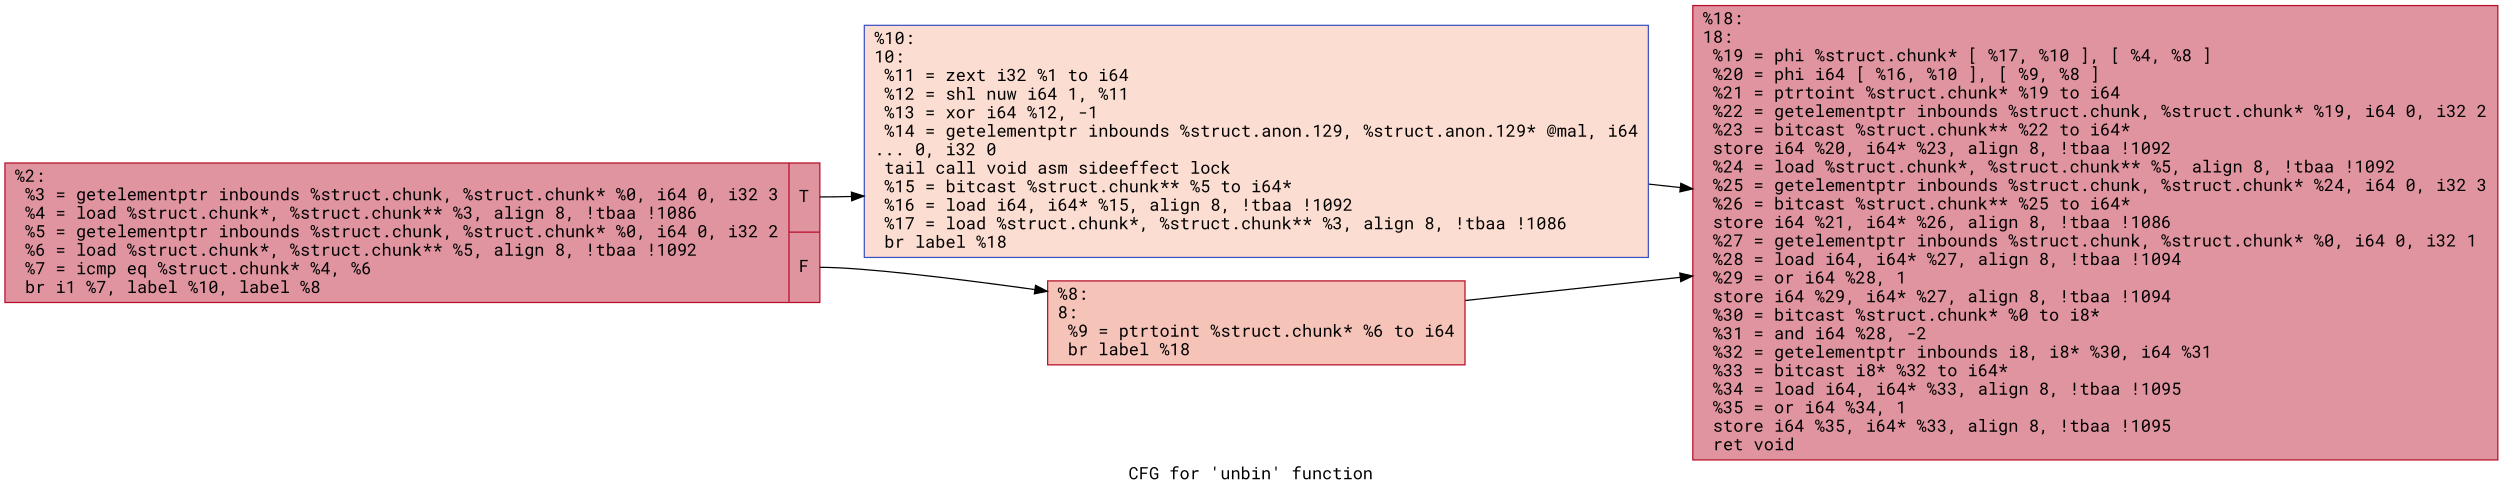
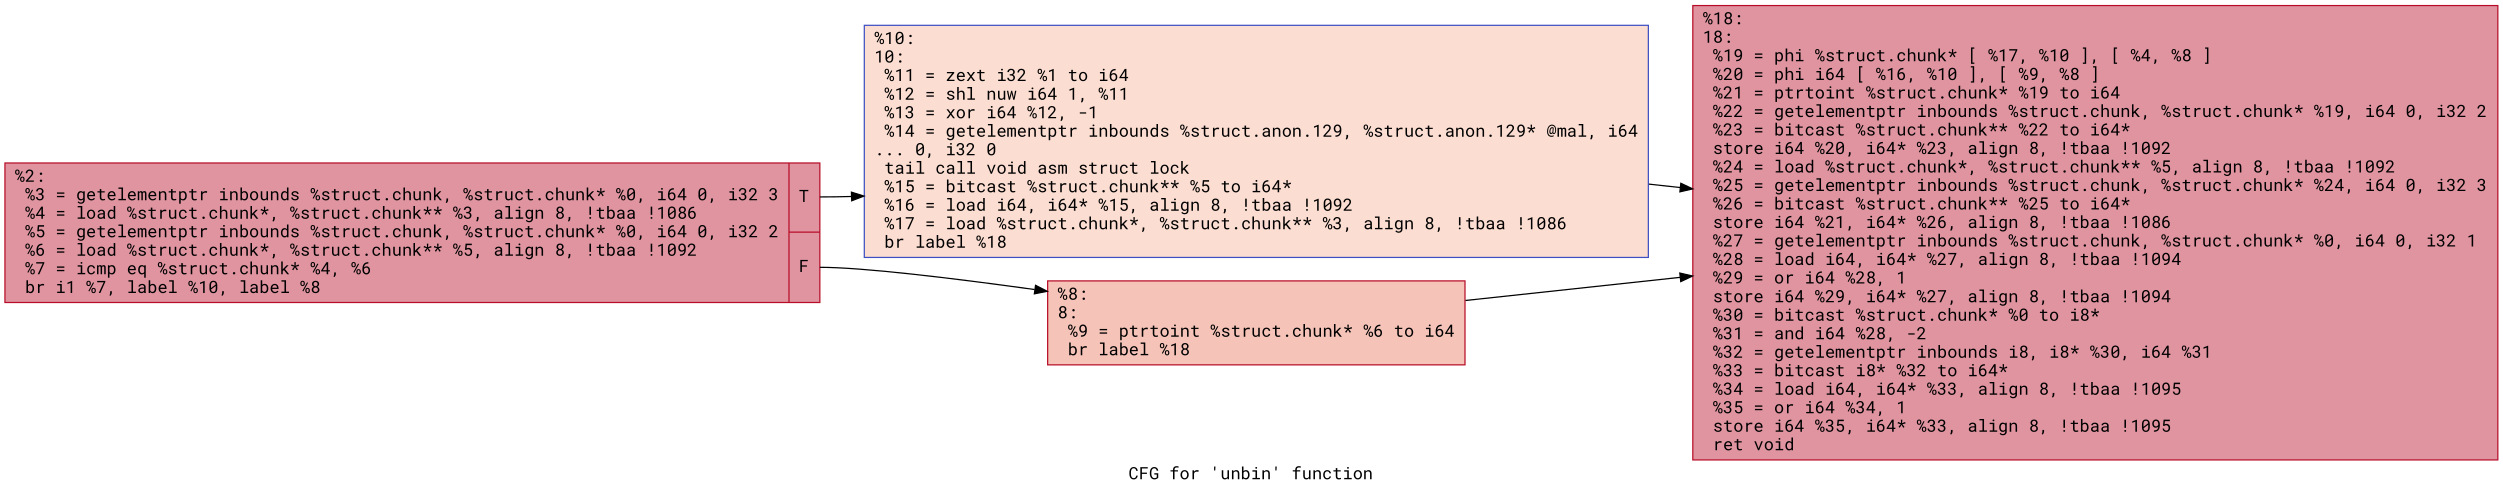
(1058, 169) -> (1038, 169)
